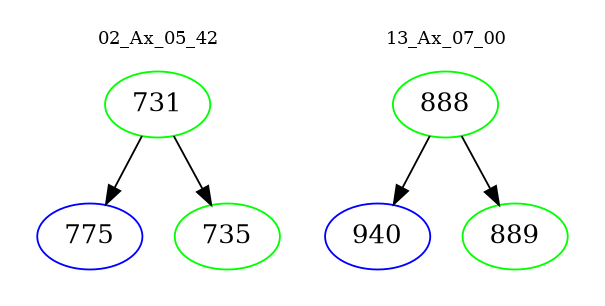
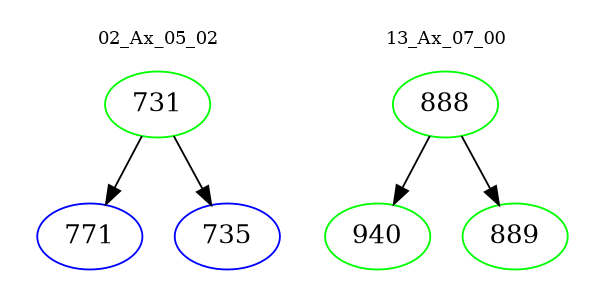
(159, 39) -> (159, 39)
(90, 236) -> (90, 236)
(227, 236) -> (227, 236)
(378, 236) -> (378, 236)
